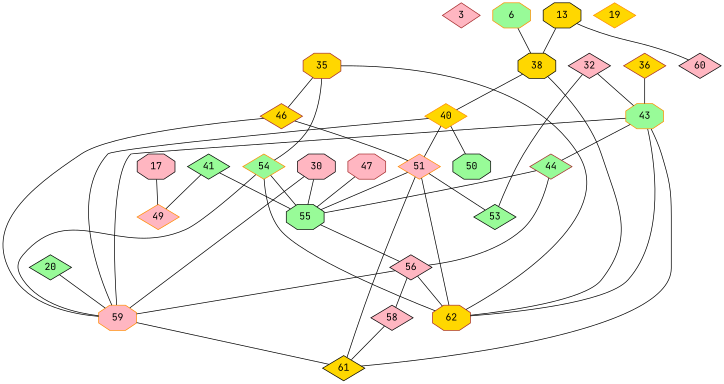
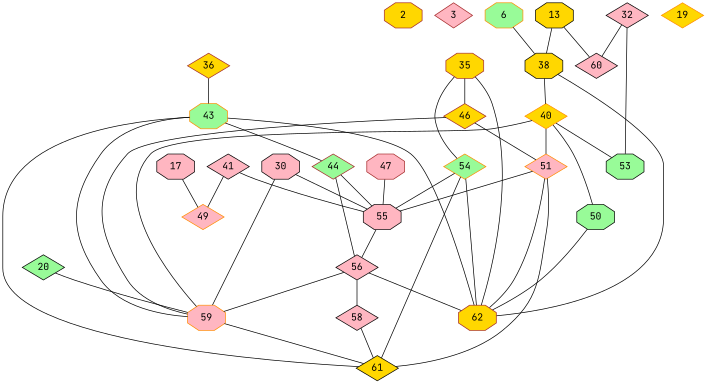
none -> (403, 15)
(616, 90) -> (612, 41)
(209, 167) -> (228, 167)
(457, 192) -> (584, 140)
(305, 217) -> (382, 217)
(495, 217) -> (625, 167)
(98, 233) -> (421, 267)
none -> (545, 276)
